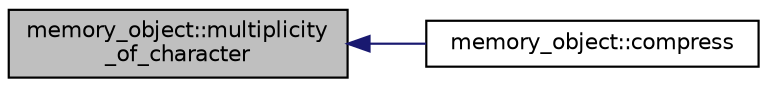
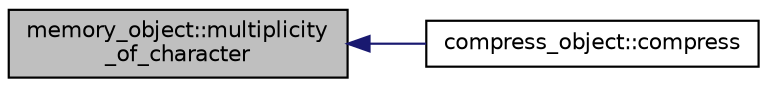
(592, 44) -> (592, 44)
